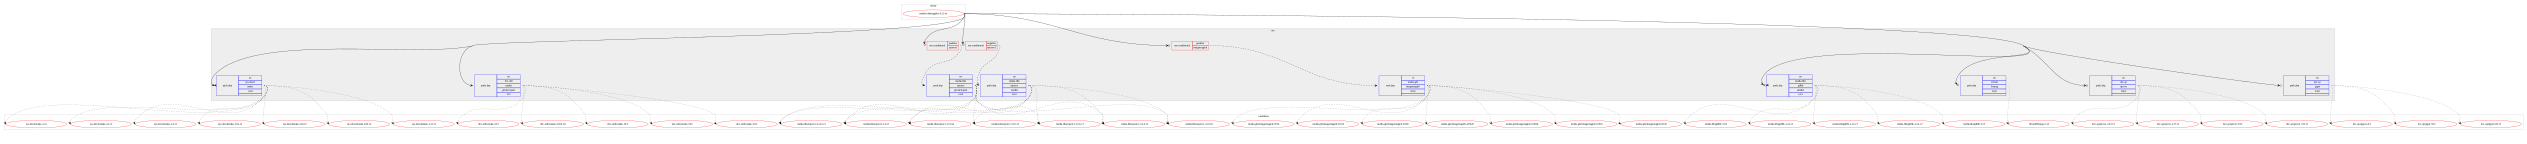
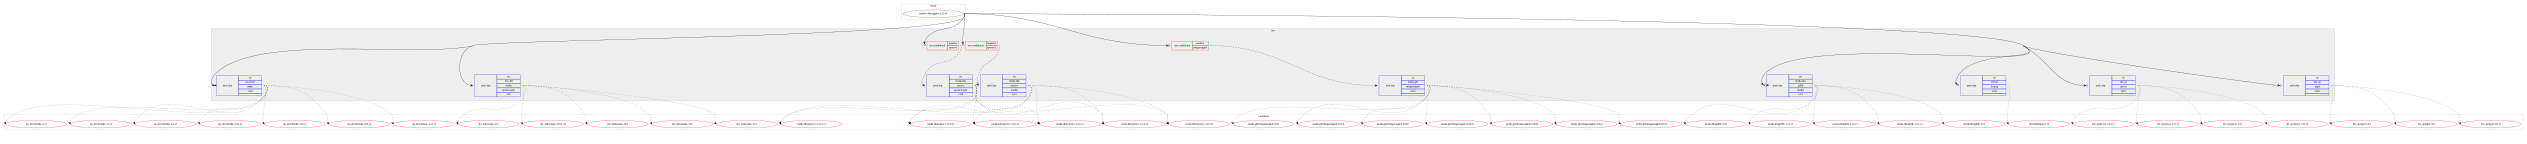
(876, 124) -> none
